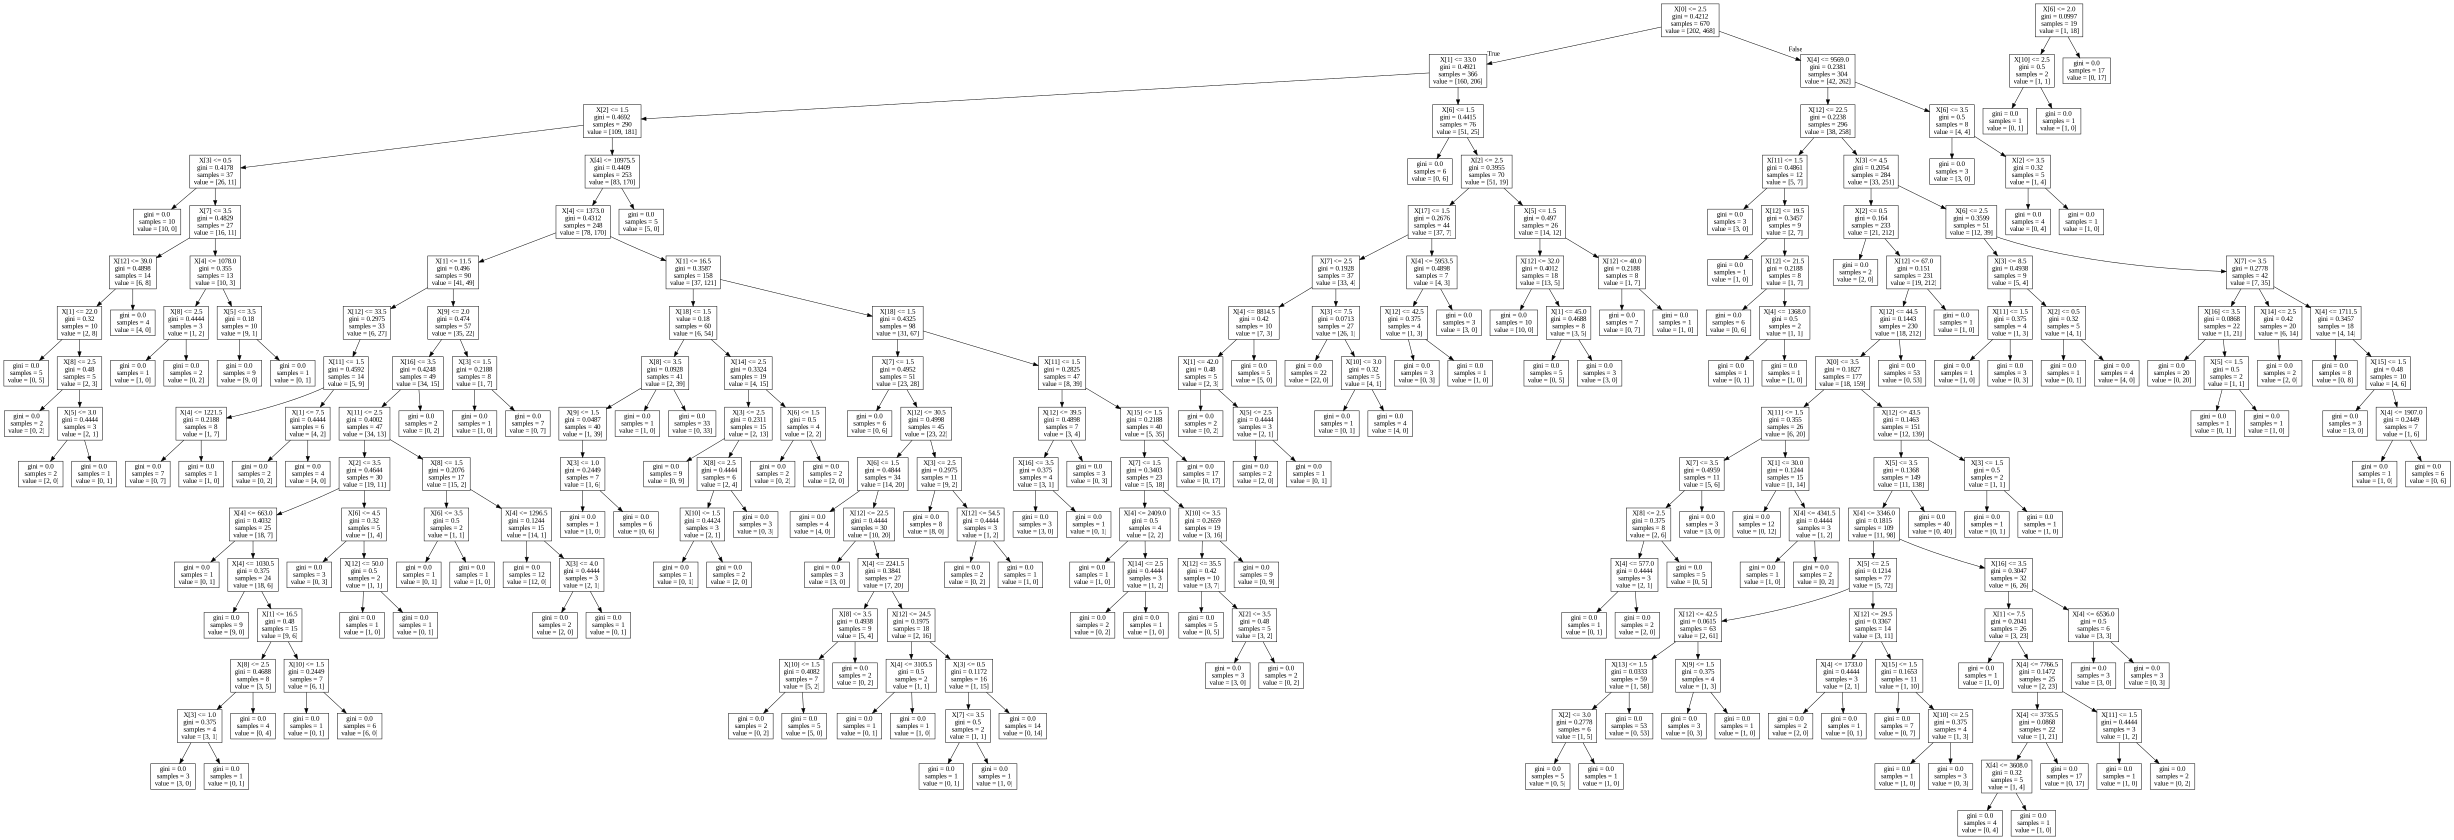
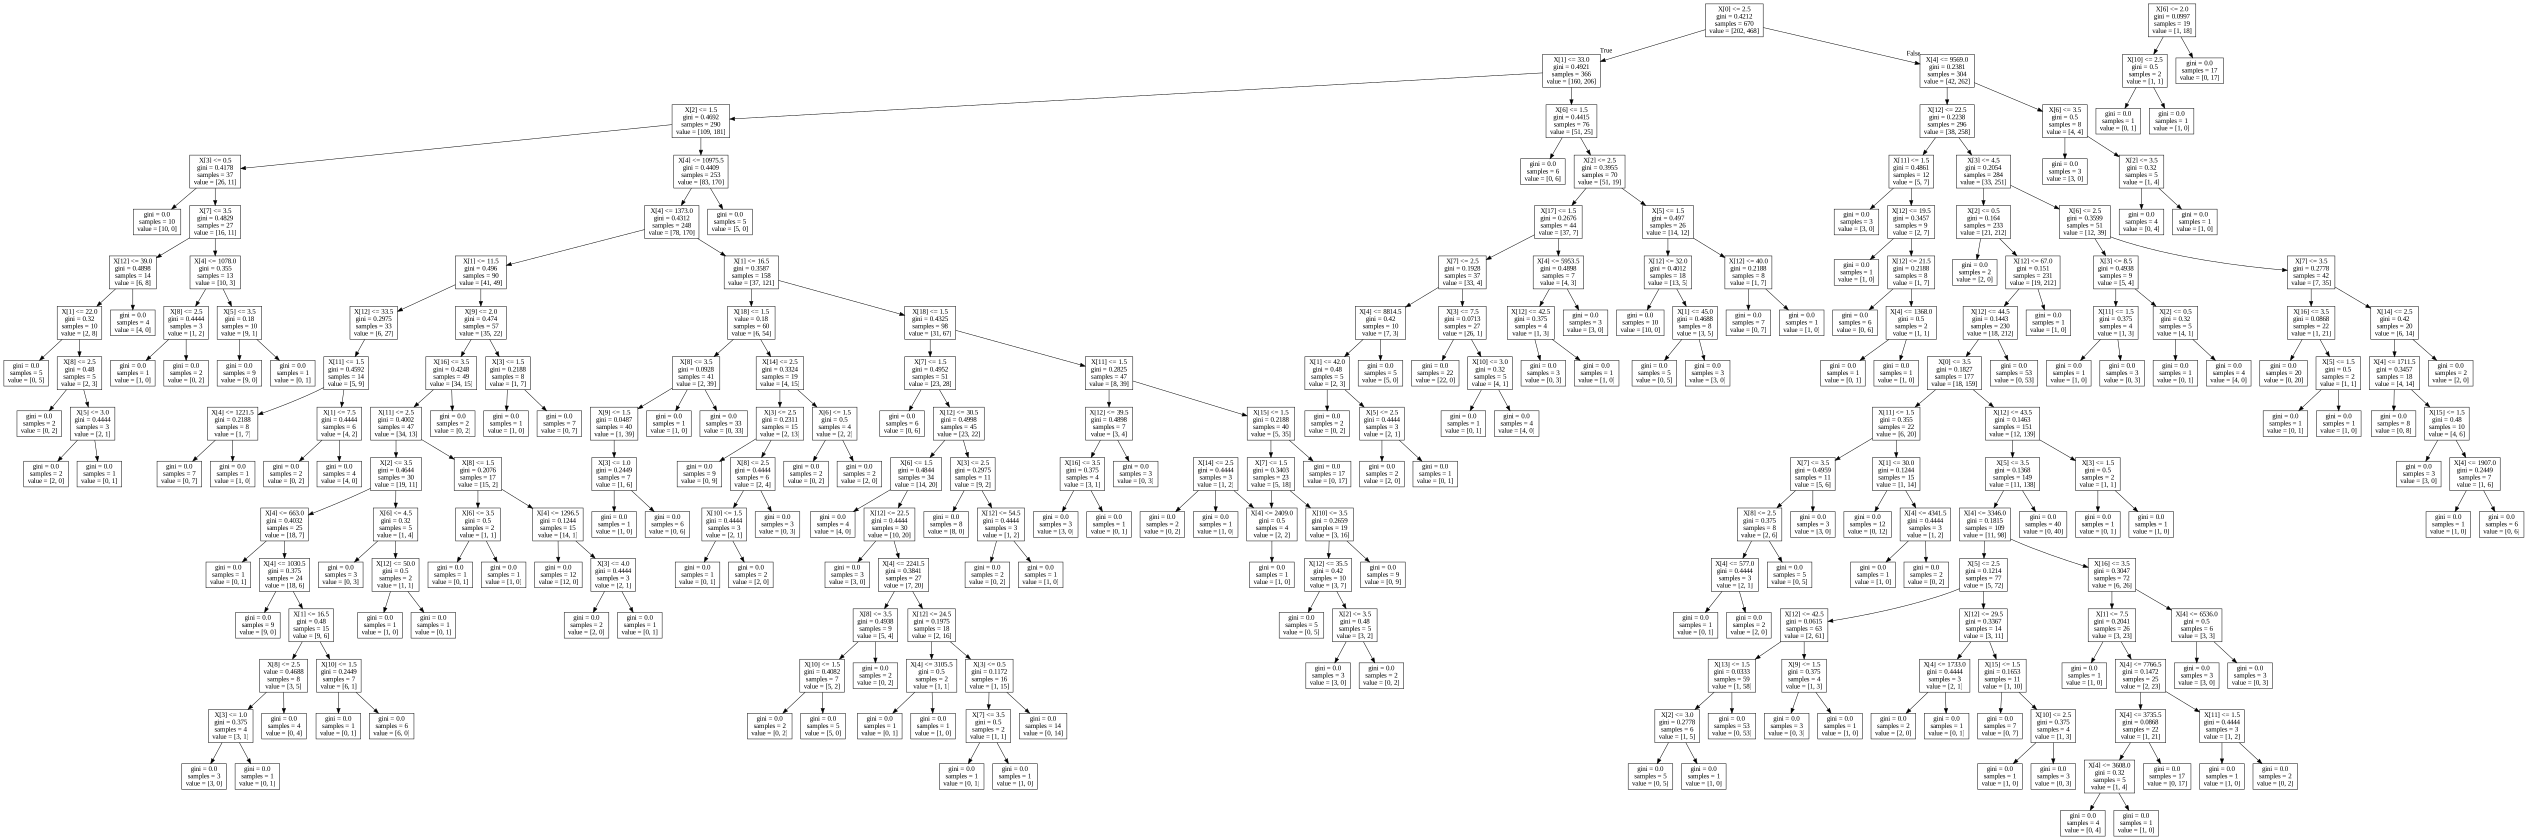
(2290, 296) -> (2395, 346)
(1785, 424) -> (1896, 424)
(702, 524) -> (724, 524)
(1145, 547) -> (1242, 498)
(2009, 575) -> (2112, 575)
(253, 676) -> (284, 676)
